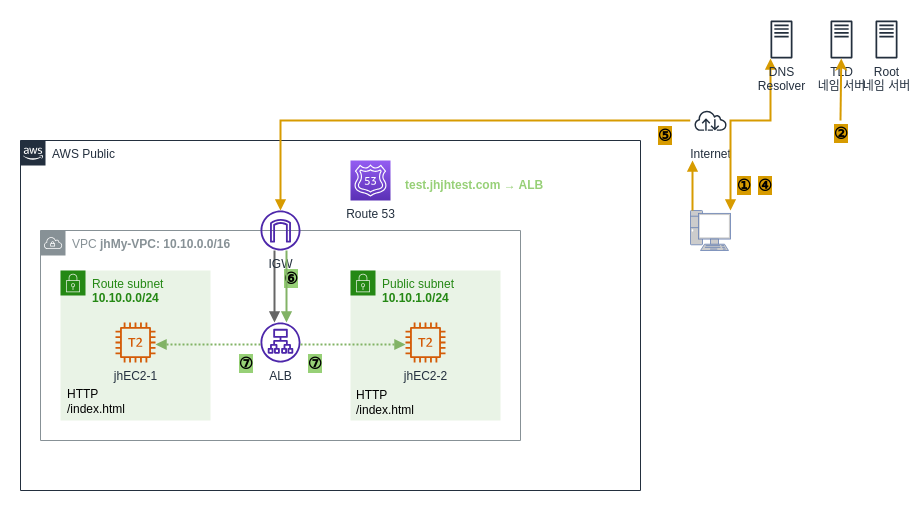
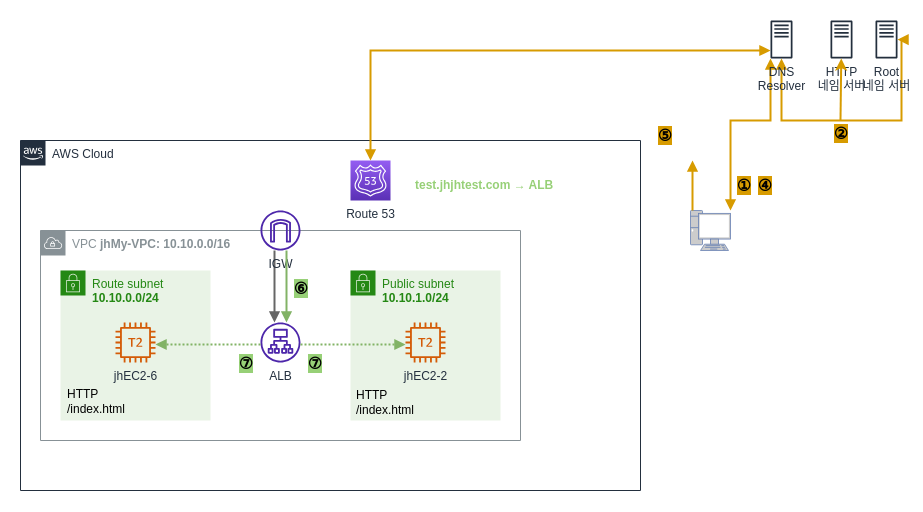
none -> (516, 51)
(842, 80) -> (842, 80)
(447, 121) -> none
(711, 121) -> none
none -> (859, 121)
(81, 155) -> (80, 155)
(516, 186) -> (526, 186)
(292, 279) -> (302, 289)
(136, 377) -> (136, 377)
